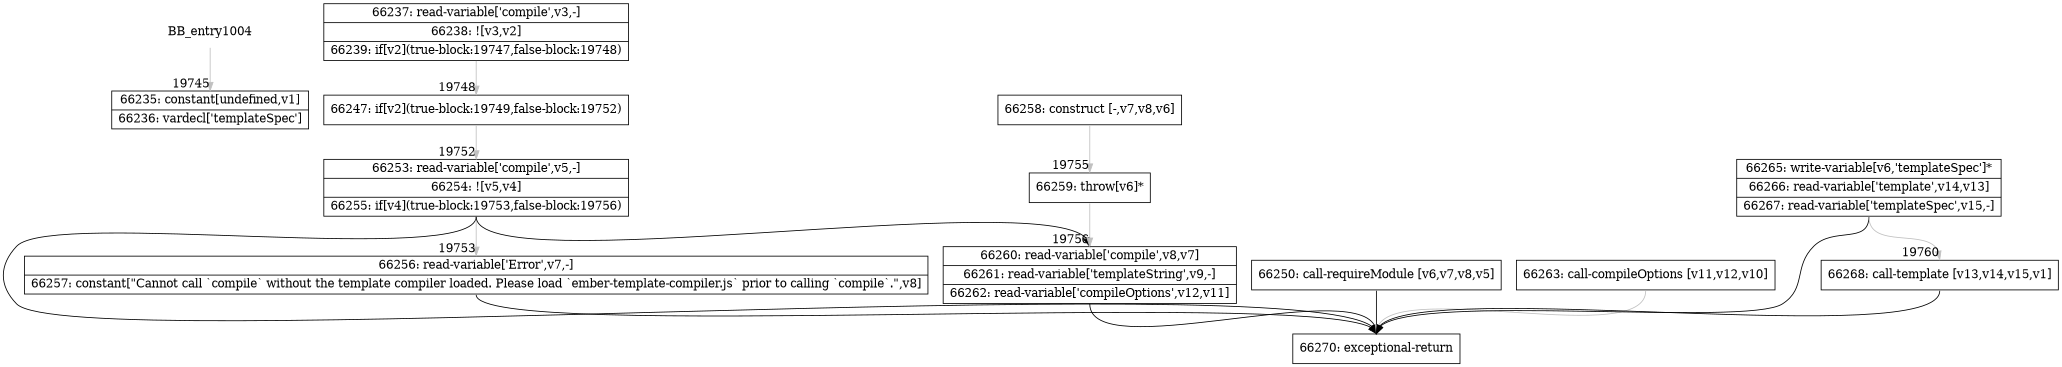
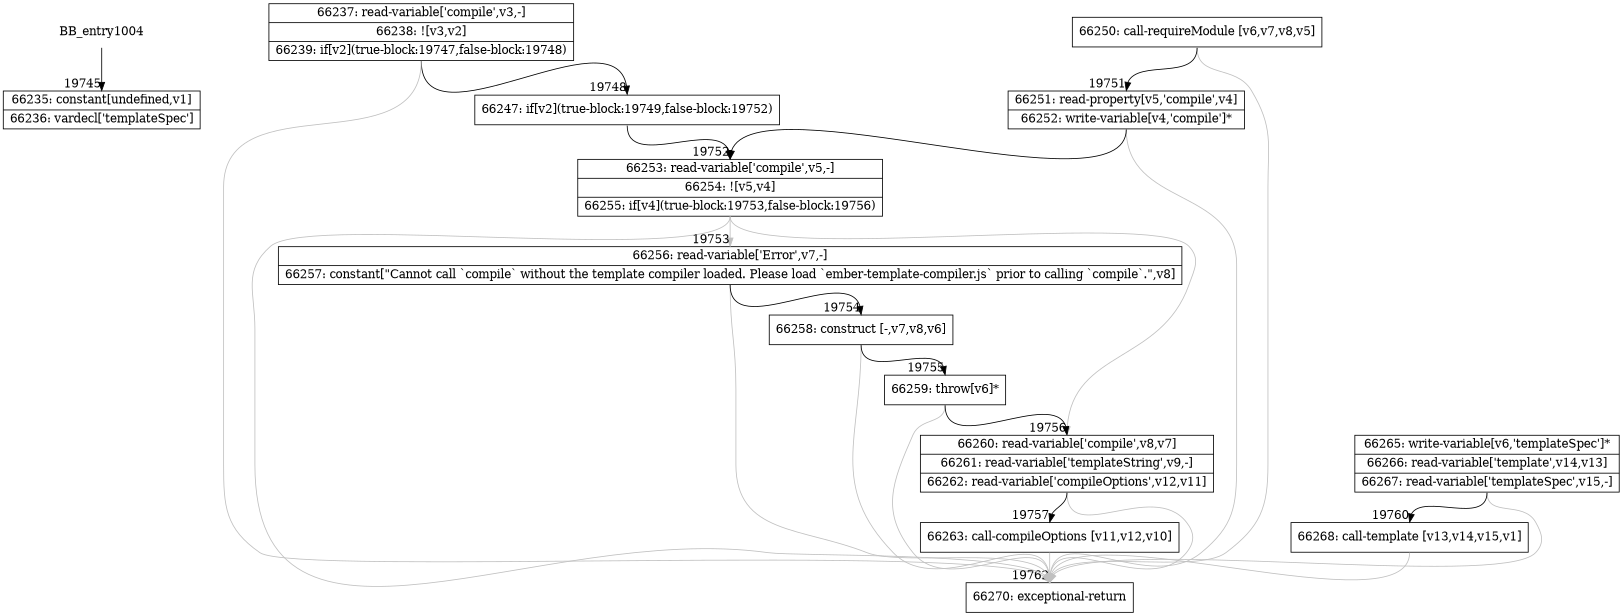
(210, 65) -> (102, 65)
(476, 73) -> (520, 79)
none -> (1126, 110)
(476, 138) -> (675, 143)
(1090, 145) -> (899, 360)
(1090, 221) -> (1002, 421)
(779, 232) -> (1075, 233)
(1900, 238) -> (1452, 508)
none -> (792, 301)
(1770, 307) -> (1342, 564)
(1376, 308) -> (1268, 379)
(923, 314) -> (787, 528)
(1761, 315) -> (1234, 568)
(429, 318) -> (281, 548)
(1229, 319) -> (1192, 543)
none -> (1062, 505)
none -> (878, 534)
none -> (906, 543)
none -> (333, 560)
